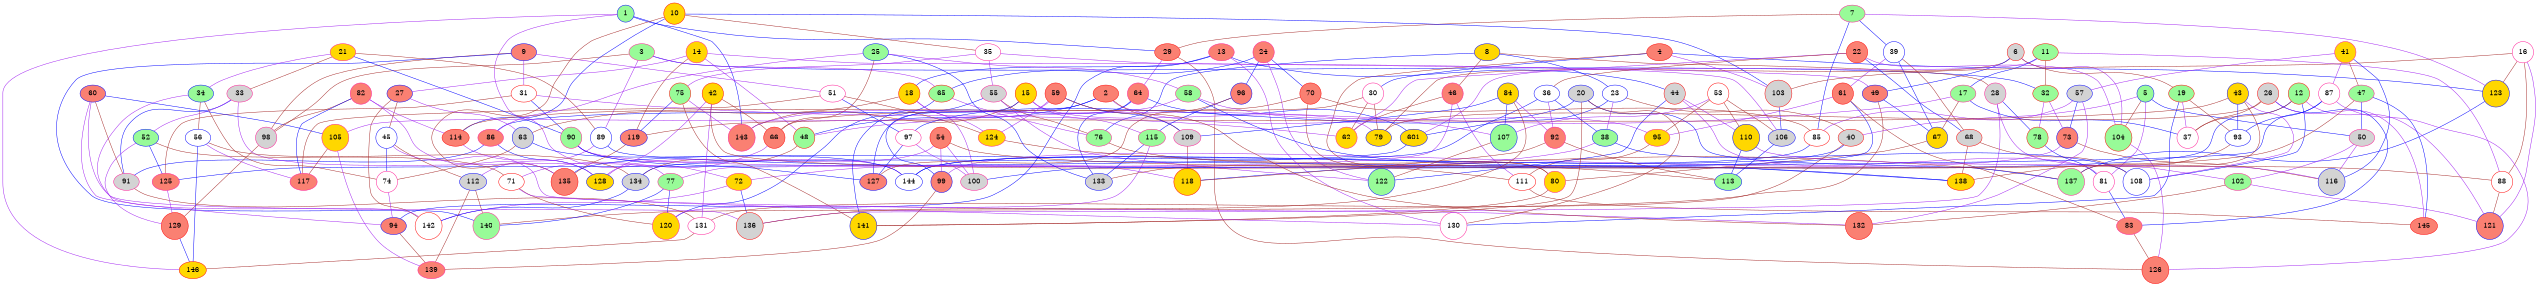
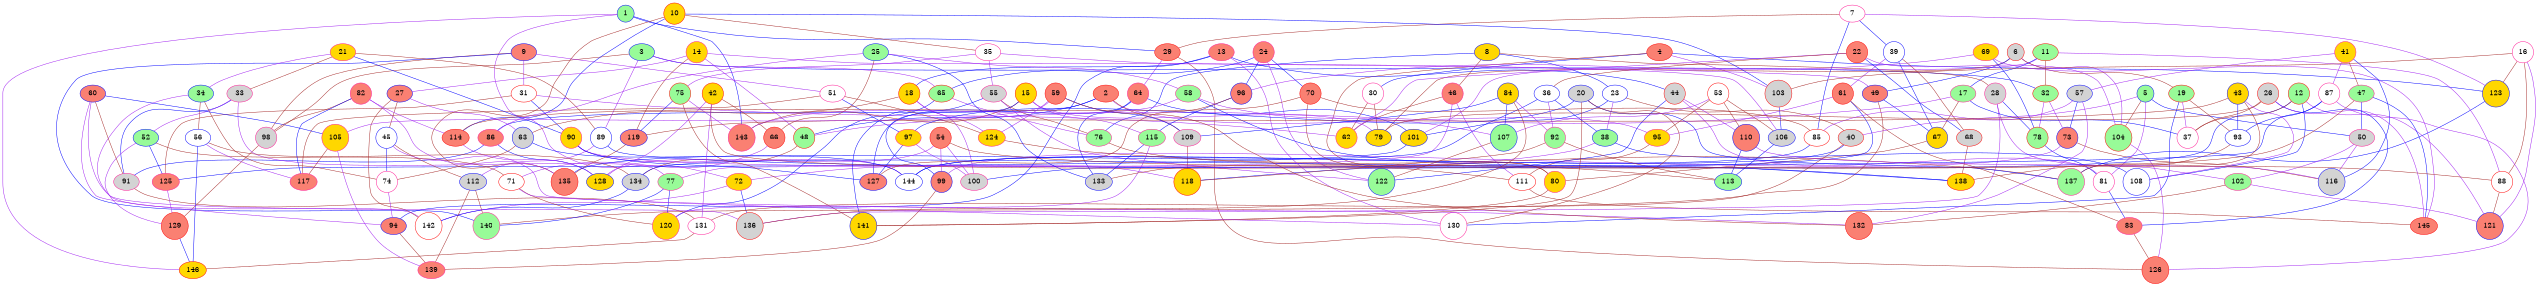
(1852, 14) -> (1852, 14)
(642, 52) -> (642, 52)
none -> (1986, 52)
(1072, 111) -> none
(571, 138) -> (571, 138)
(908, 138) -> (908, 138)
(1414, 138) -> (1414, 138)
(1555, 138) -> (1555, 138)
(1746, 138) -> (1746, 138)
(2054, 157) -> none
